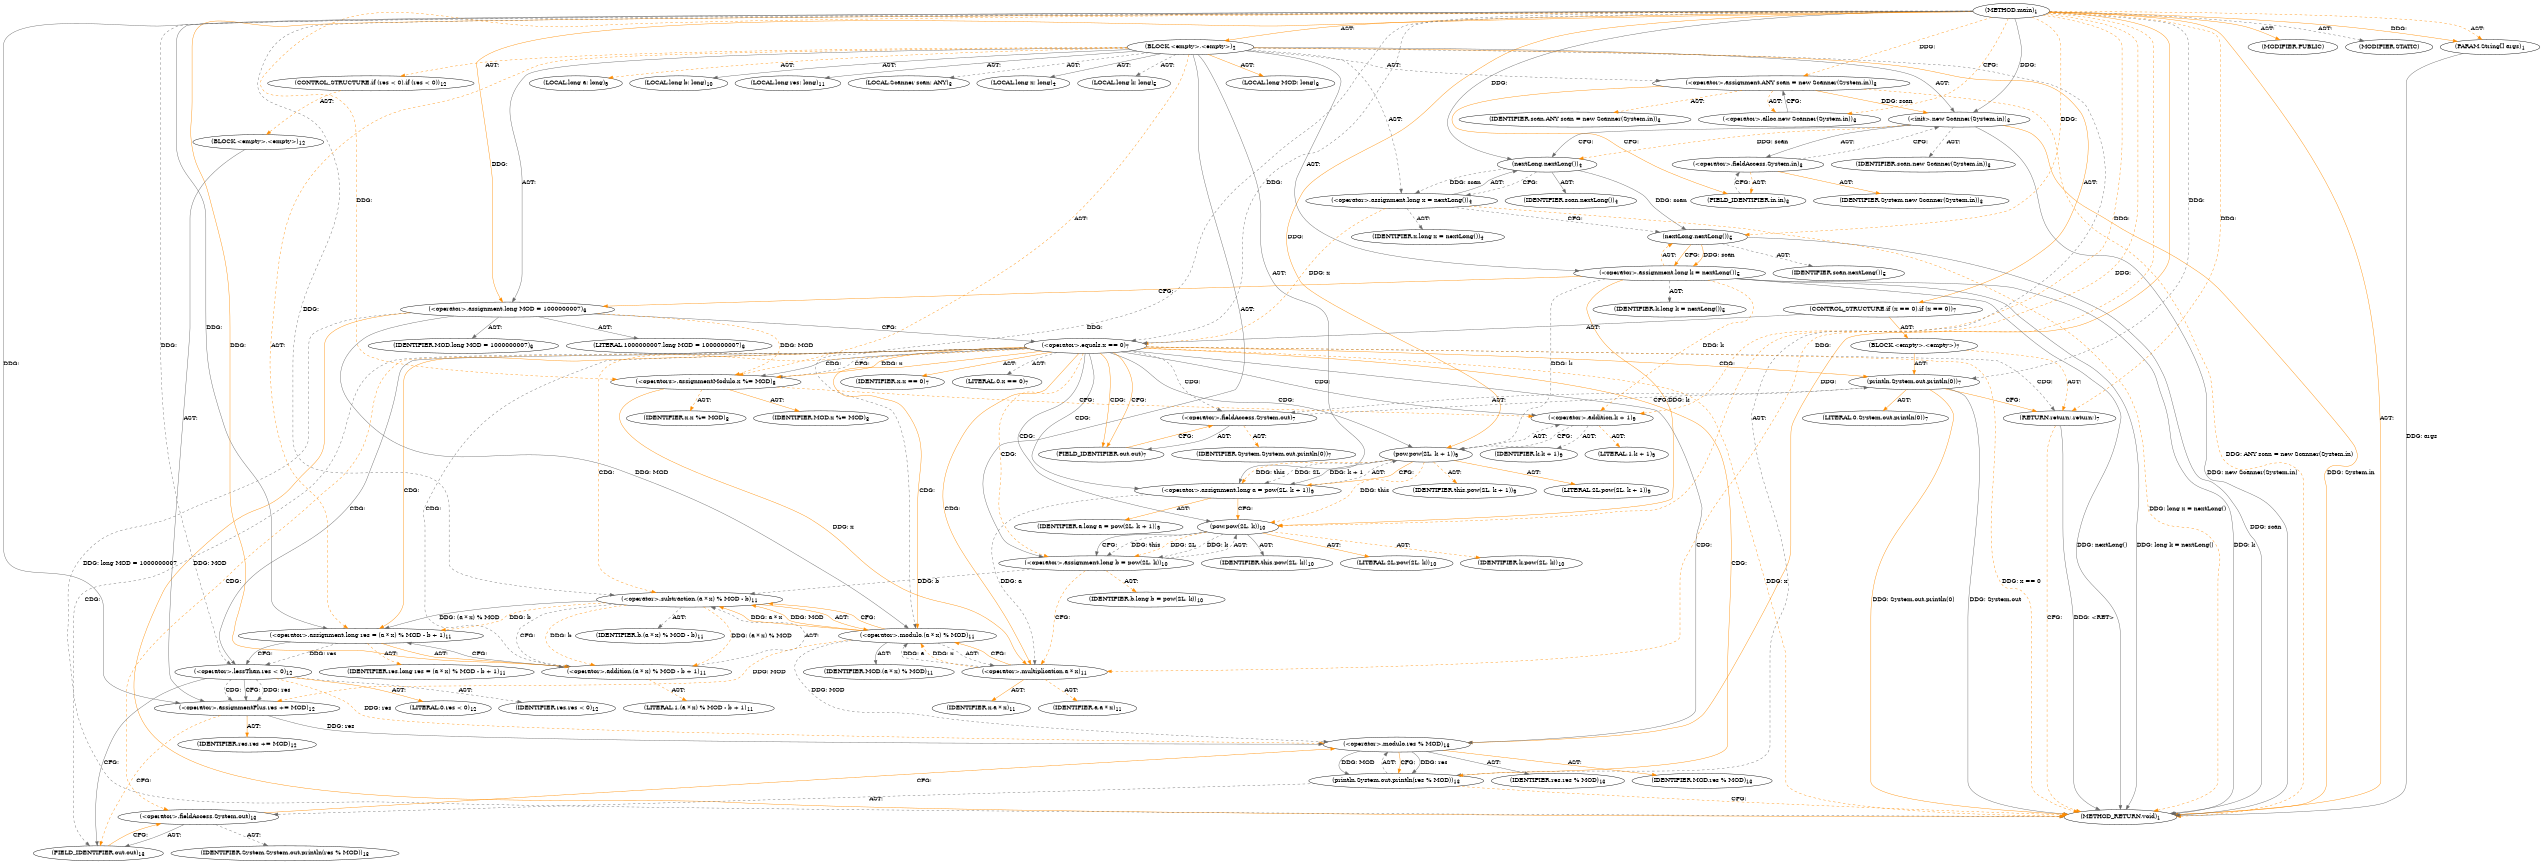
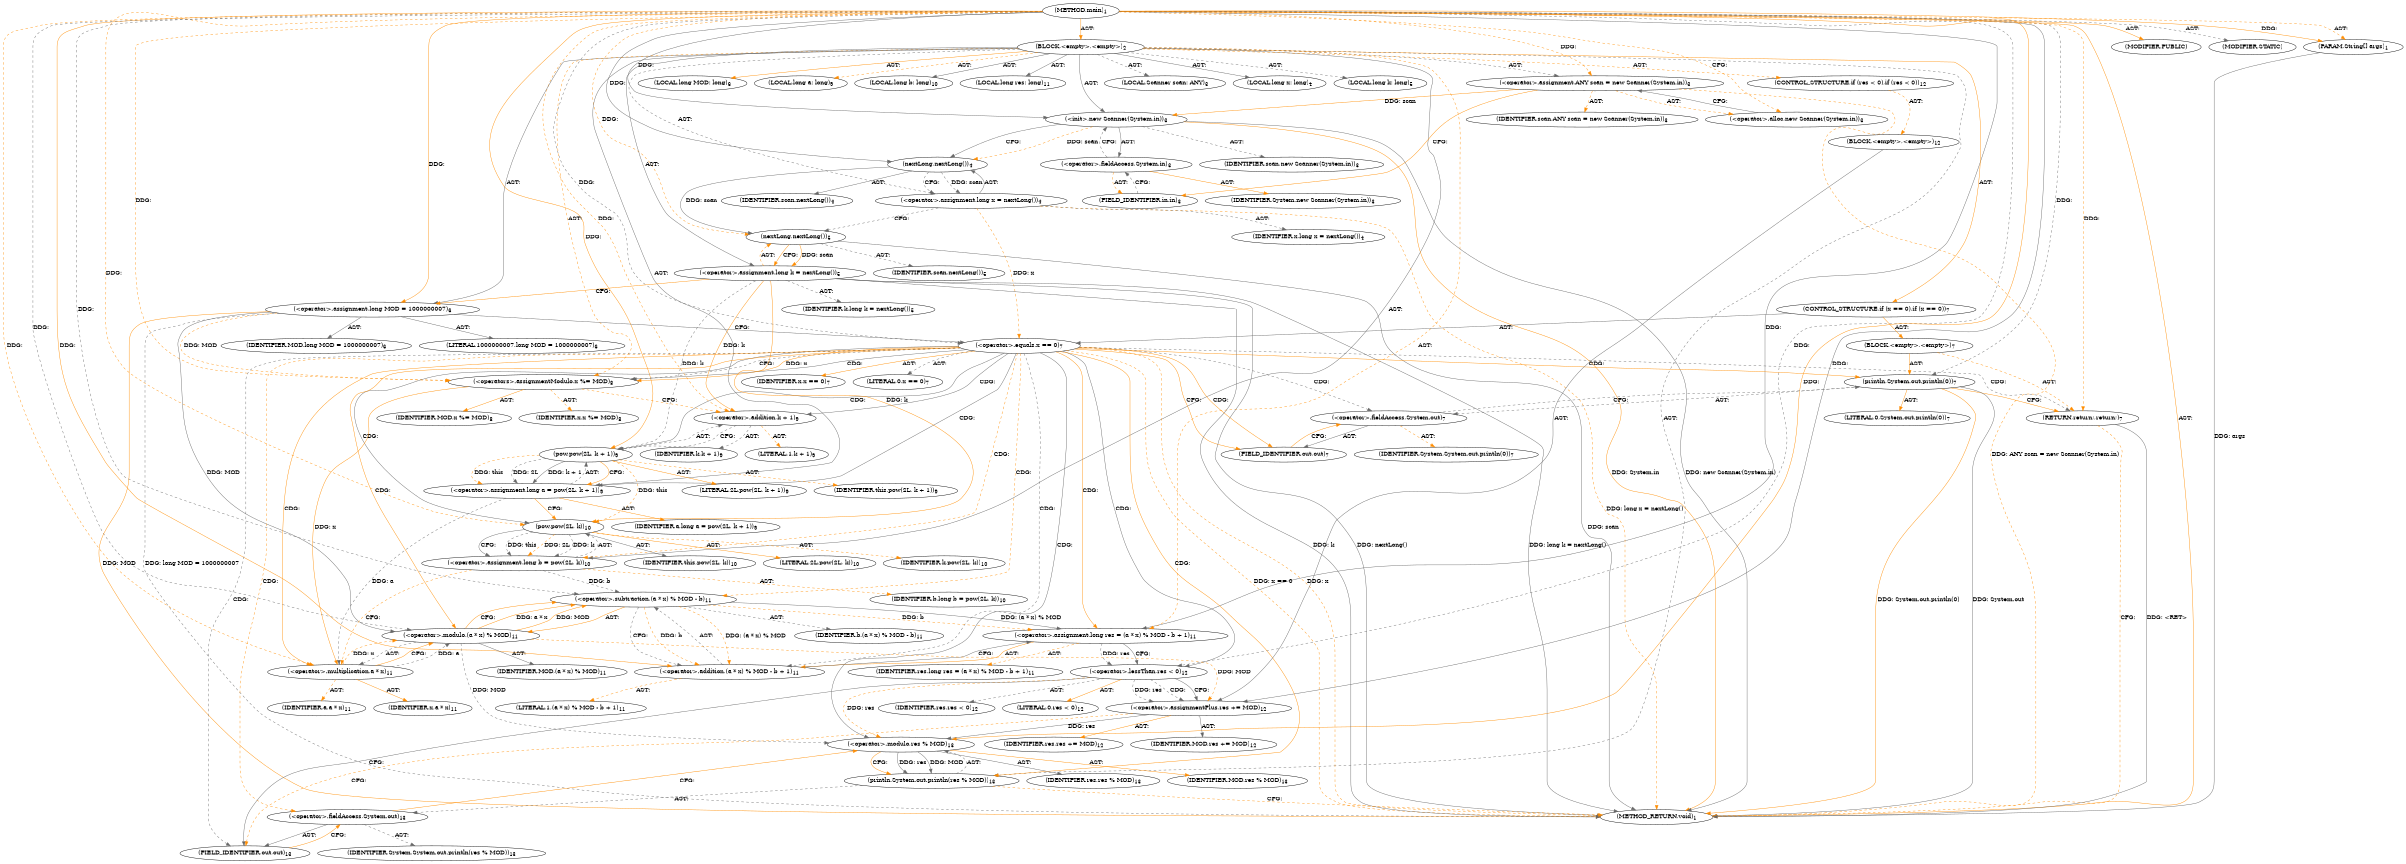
(1702, 339) -> (720, 345)
none -> (1204, 745)
